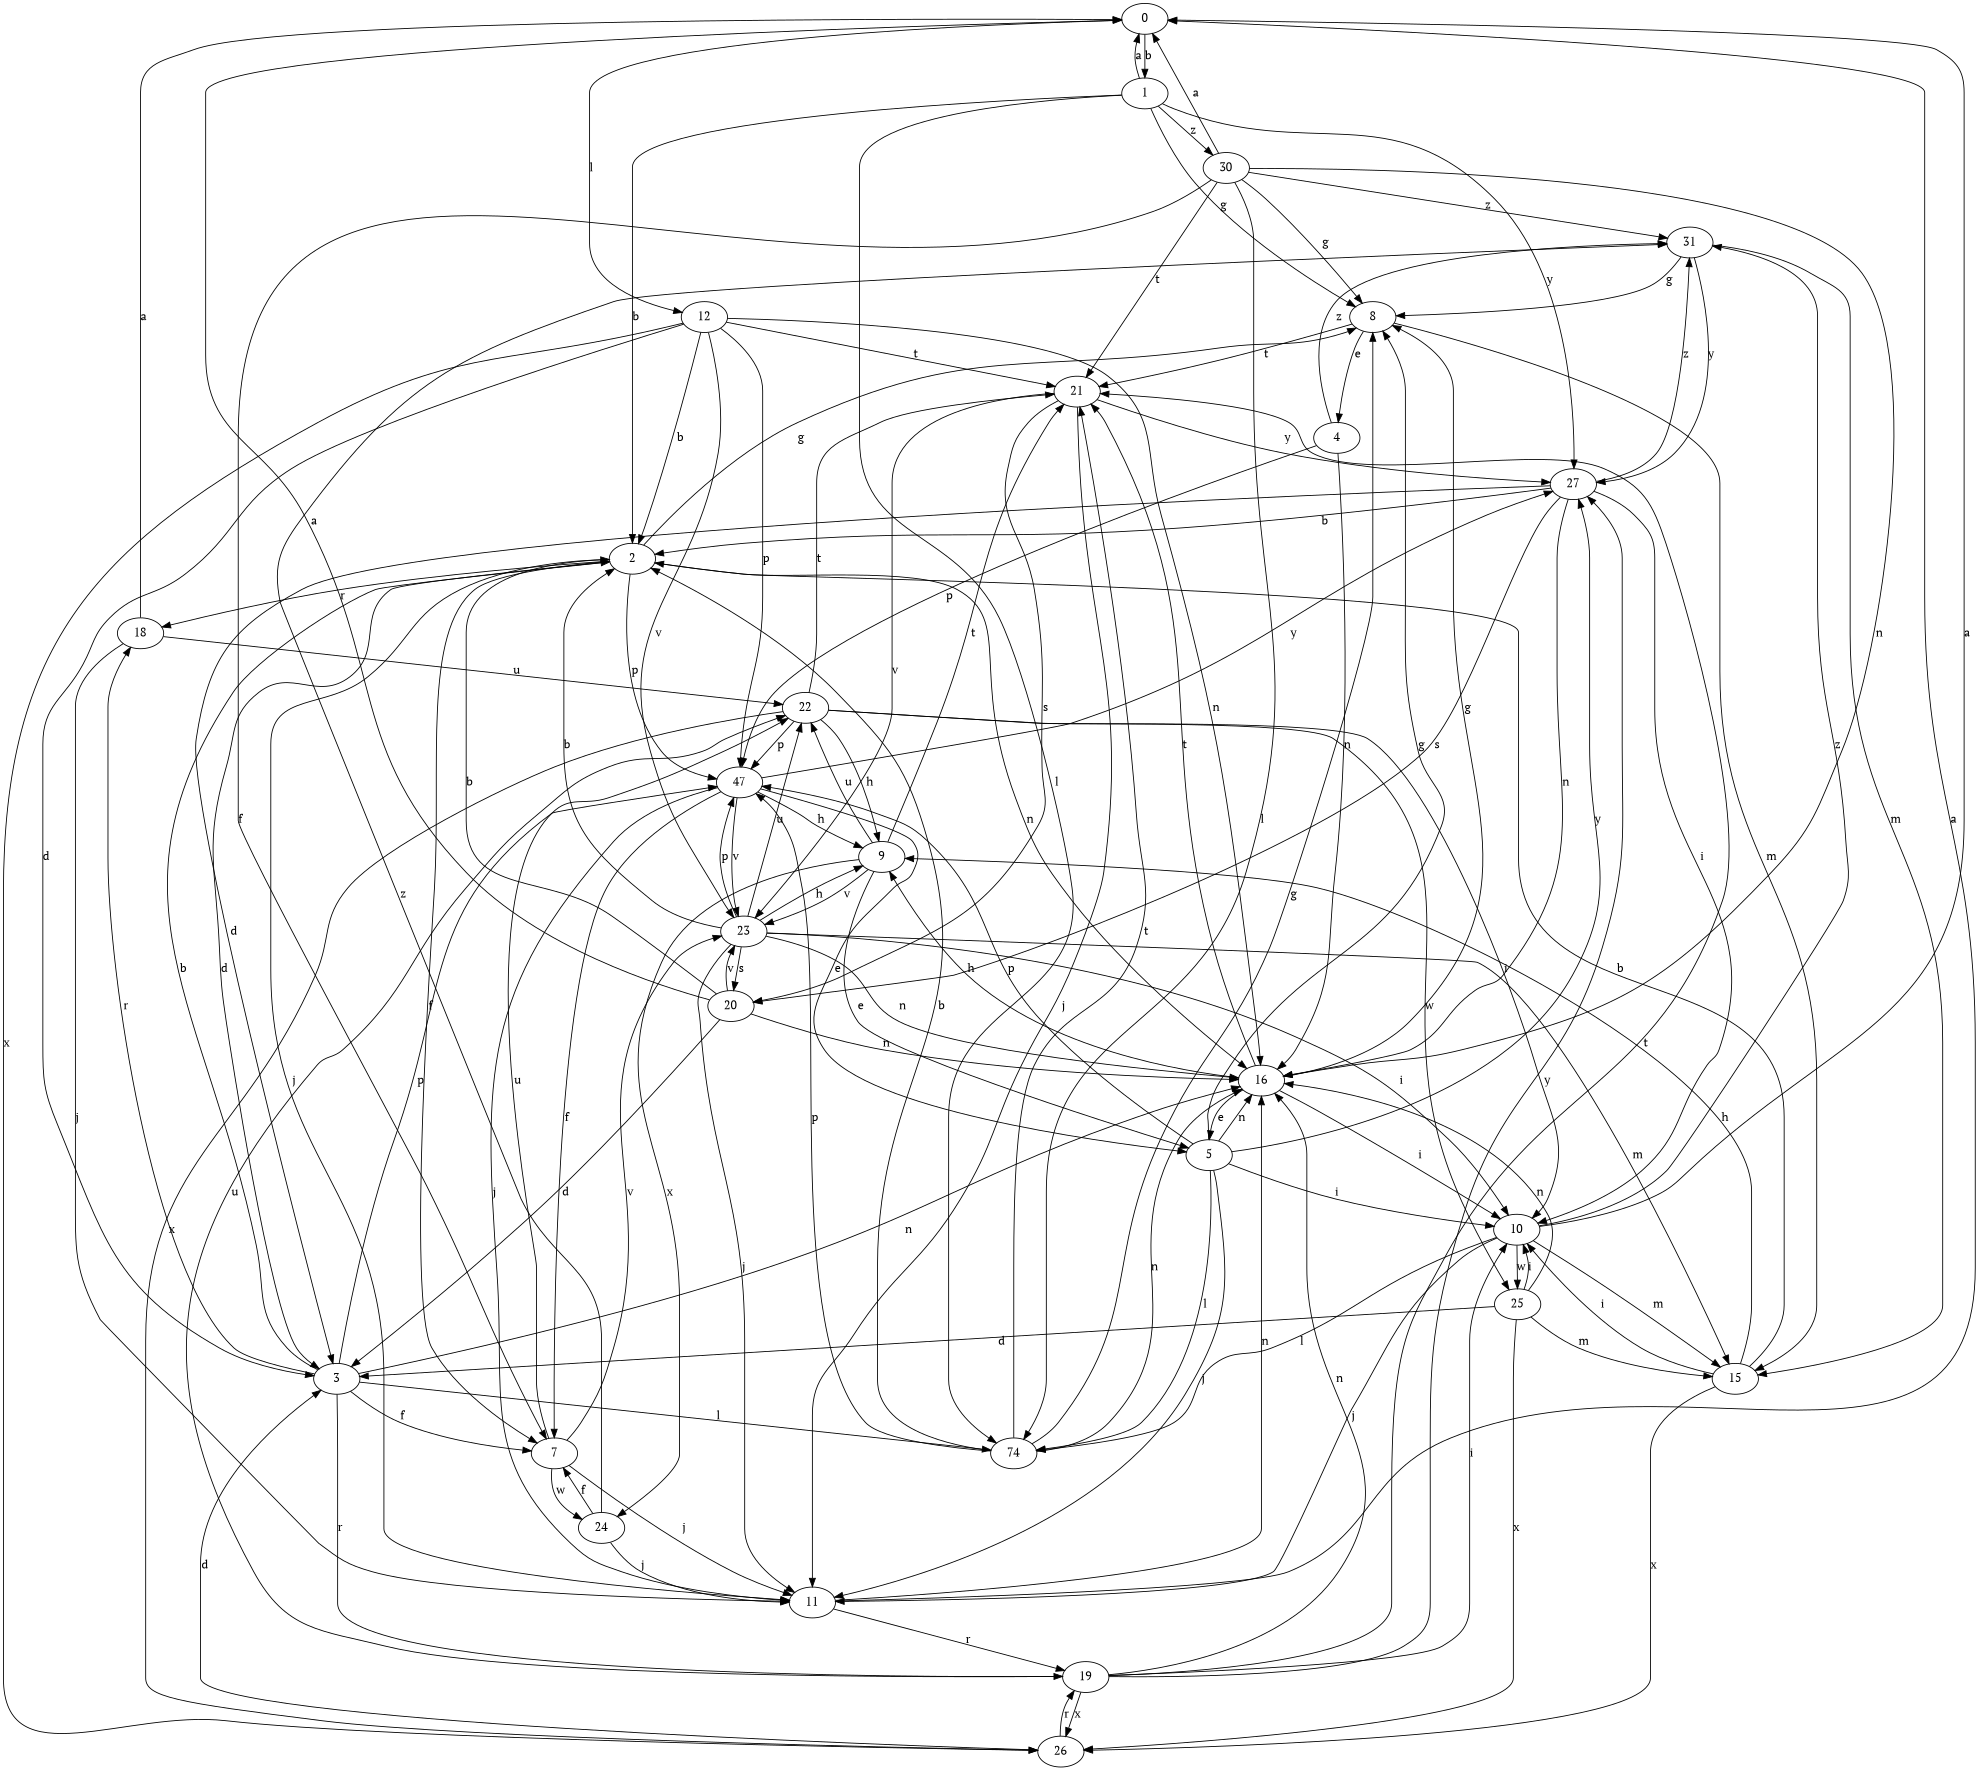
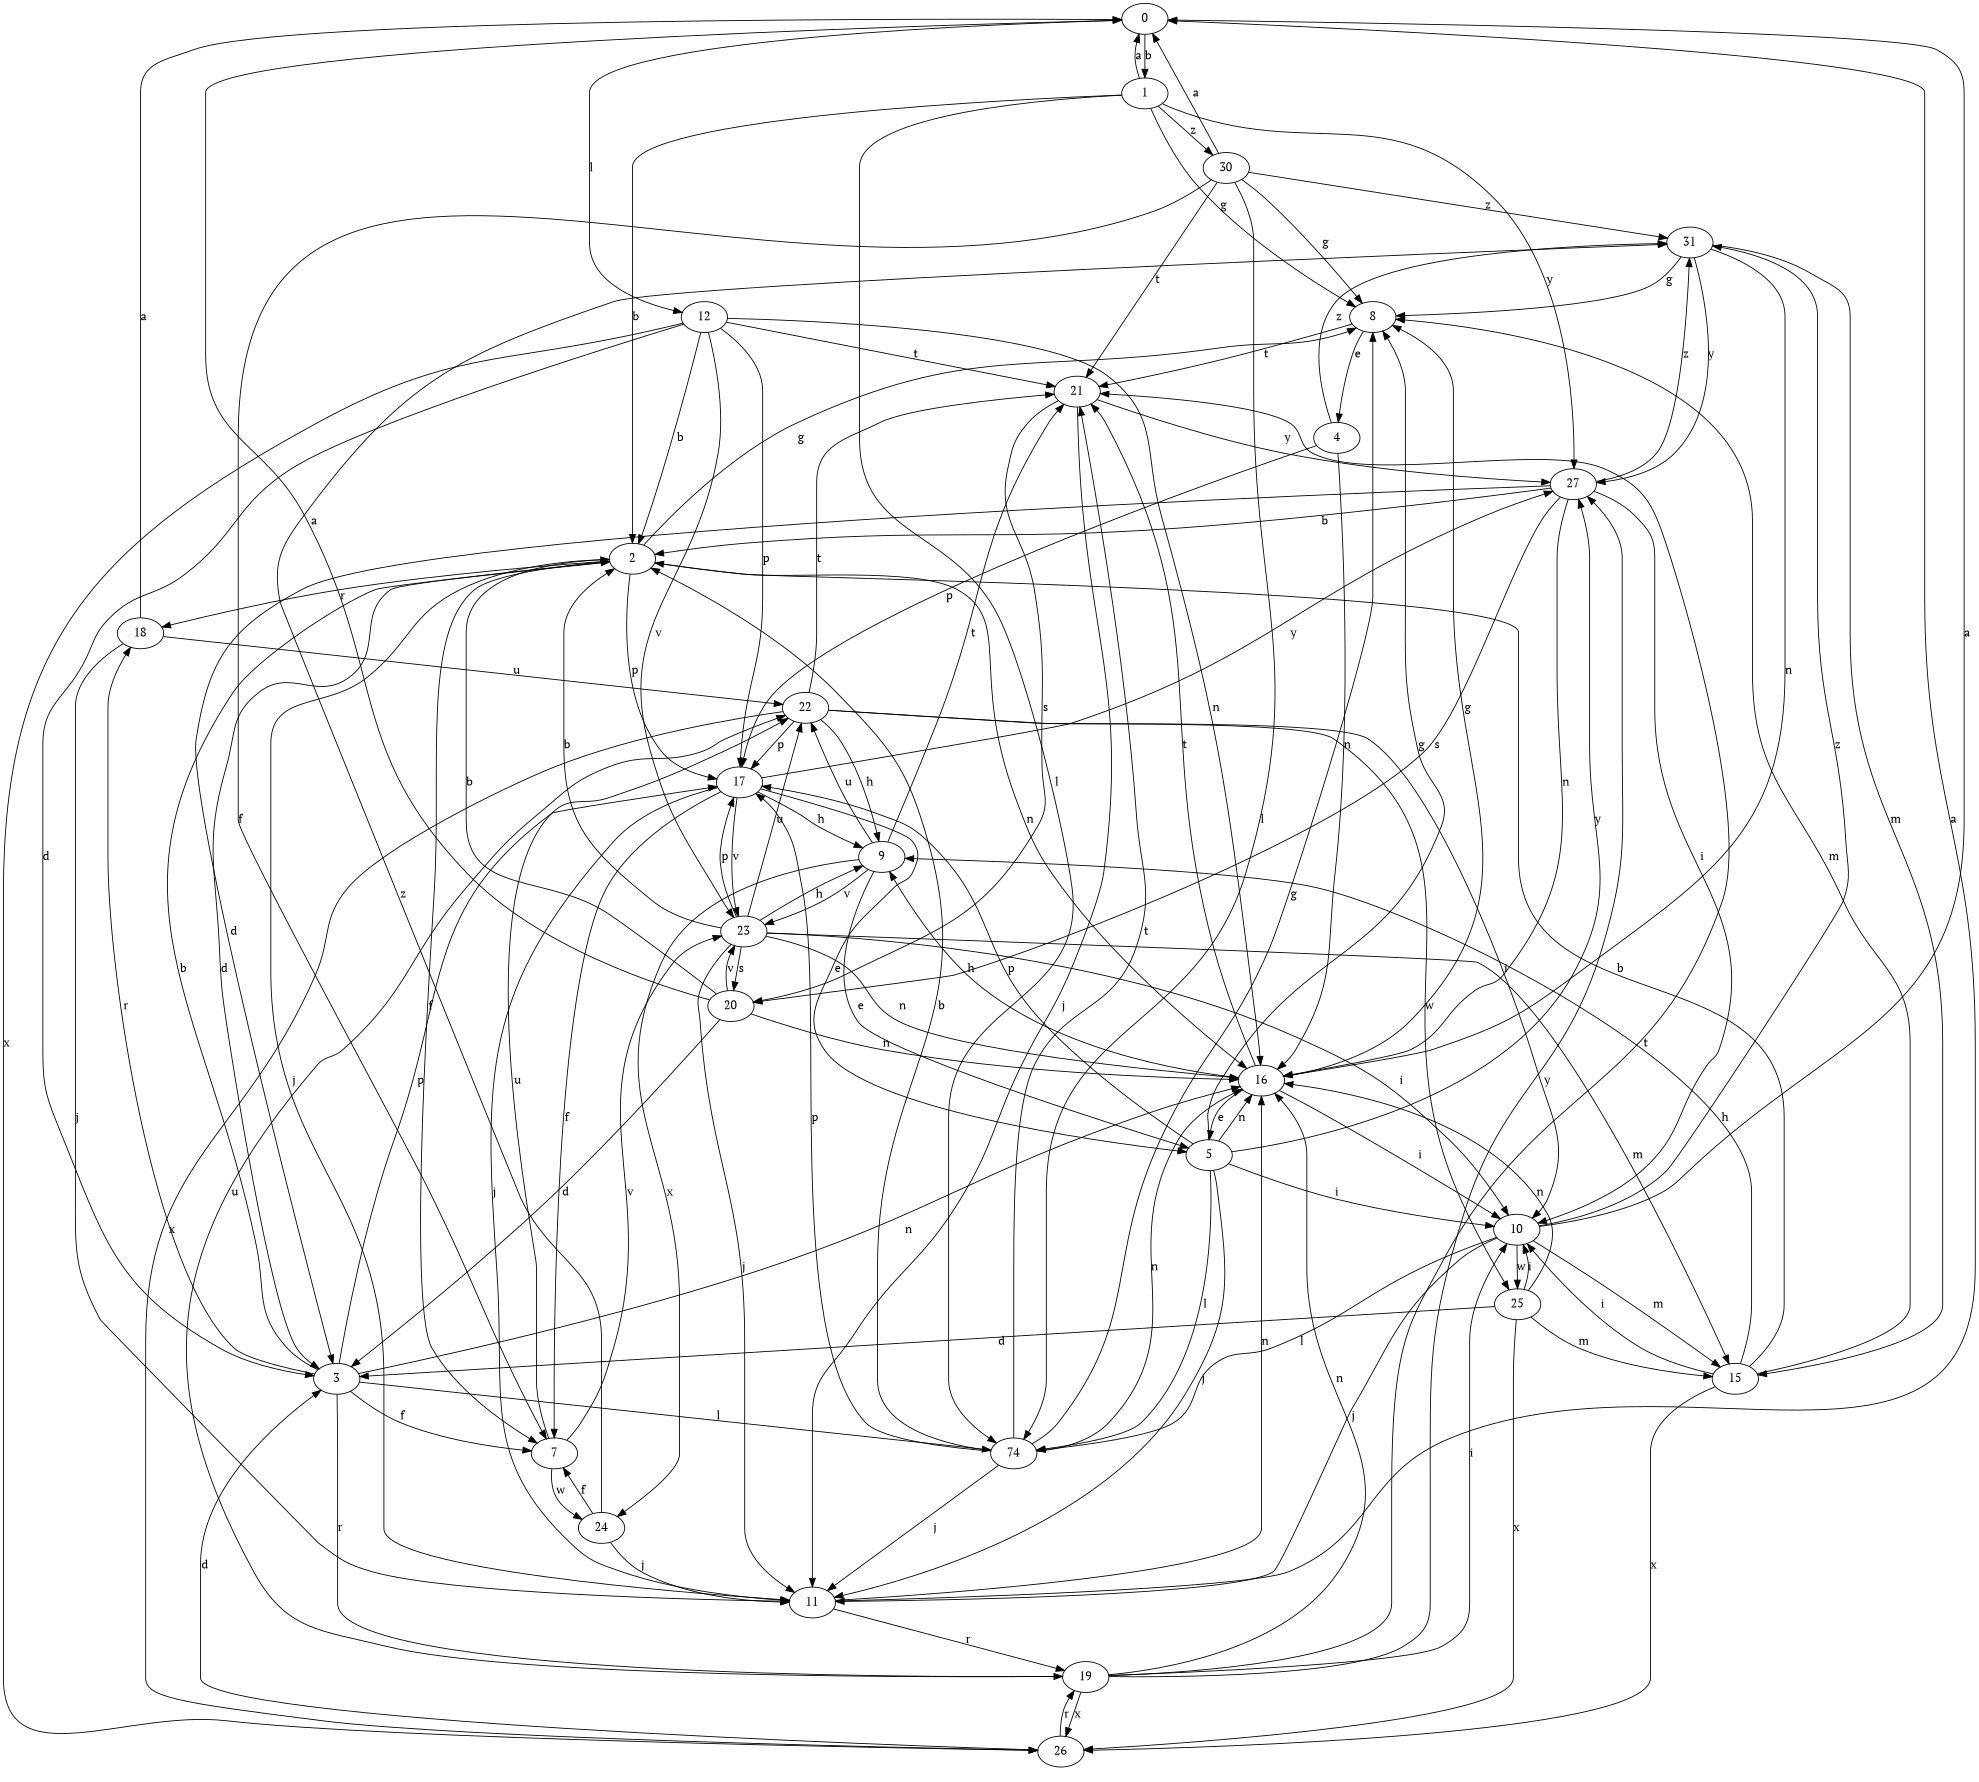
(1888, 535) -> (1766, 785)
(892, 600) -> none
(1729, 757) -> (1784, 795)
(740, 782) -> (740, 782)
(672, 1537) -> (917, 1525)
